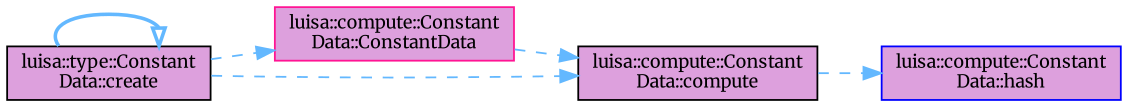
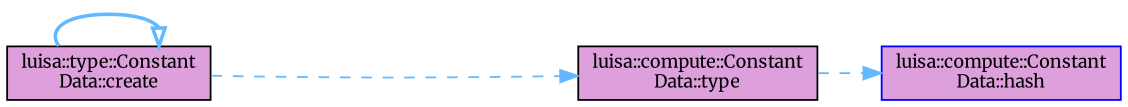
(394, 34) -> none
(698, 73) -> (698, 73)
